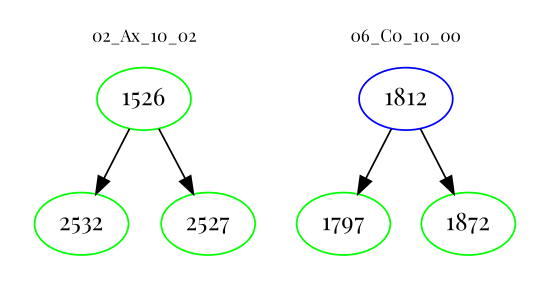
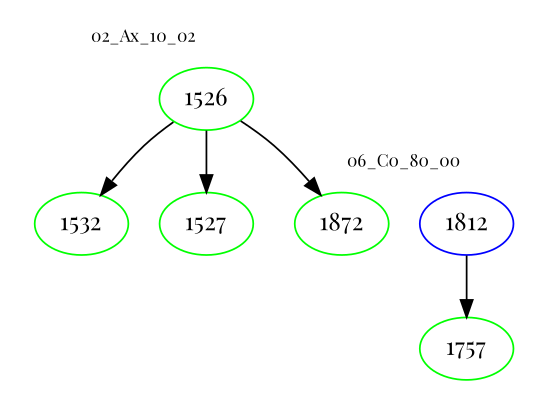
(406, 37) -> (404, 162)
(433, 154) -> (292, 163)
(82, 224) -> (82, 224)
(208, 224) -> (206, 224)
(343, 224) -> (467, 349)
